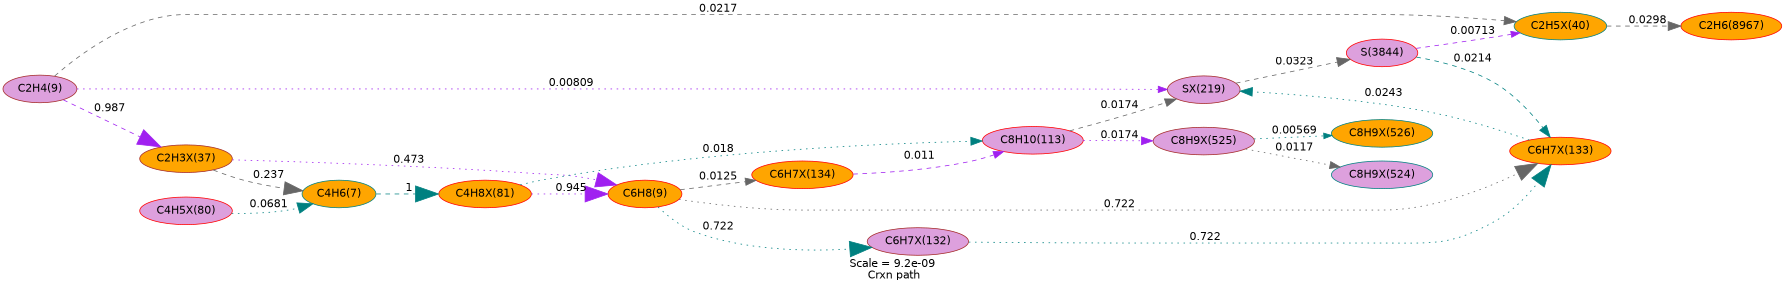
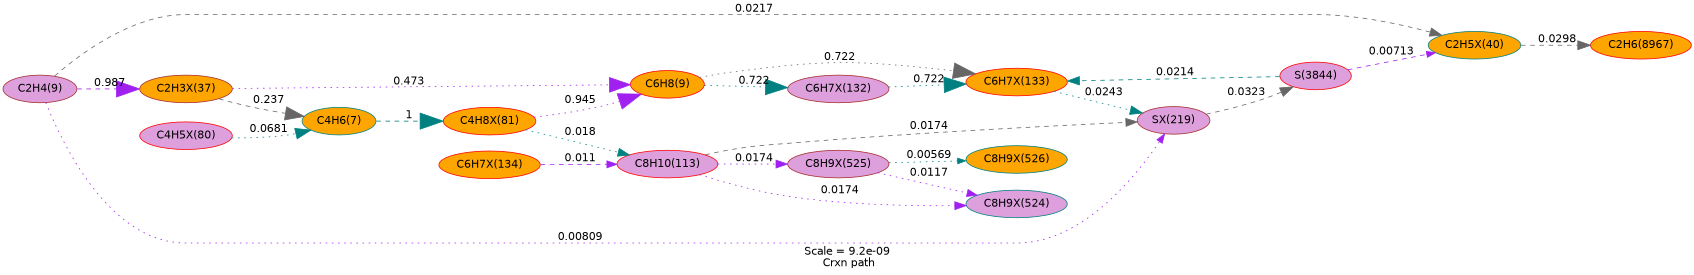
(1288, 157) -> (922, 183)
(713, 186) -> none
none -> (826, 201)
